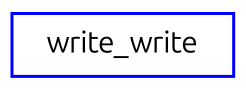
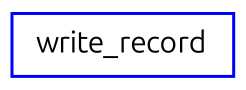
(123, 45) -> (123, 45)
